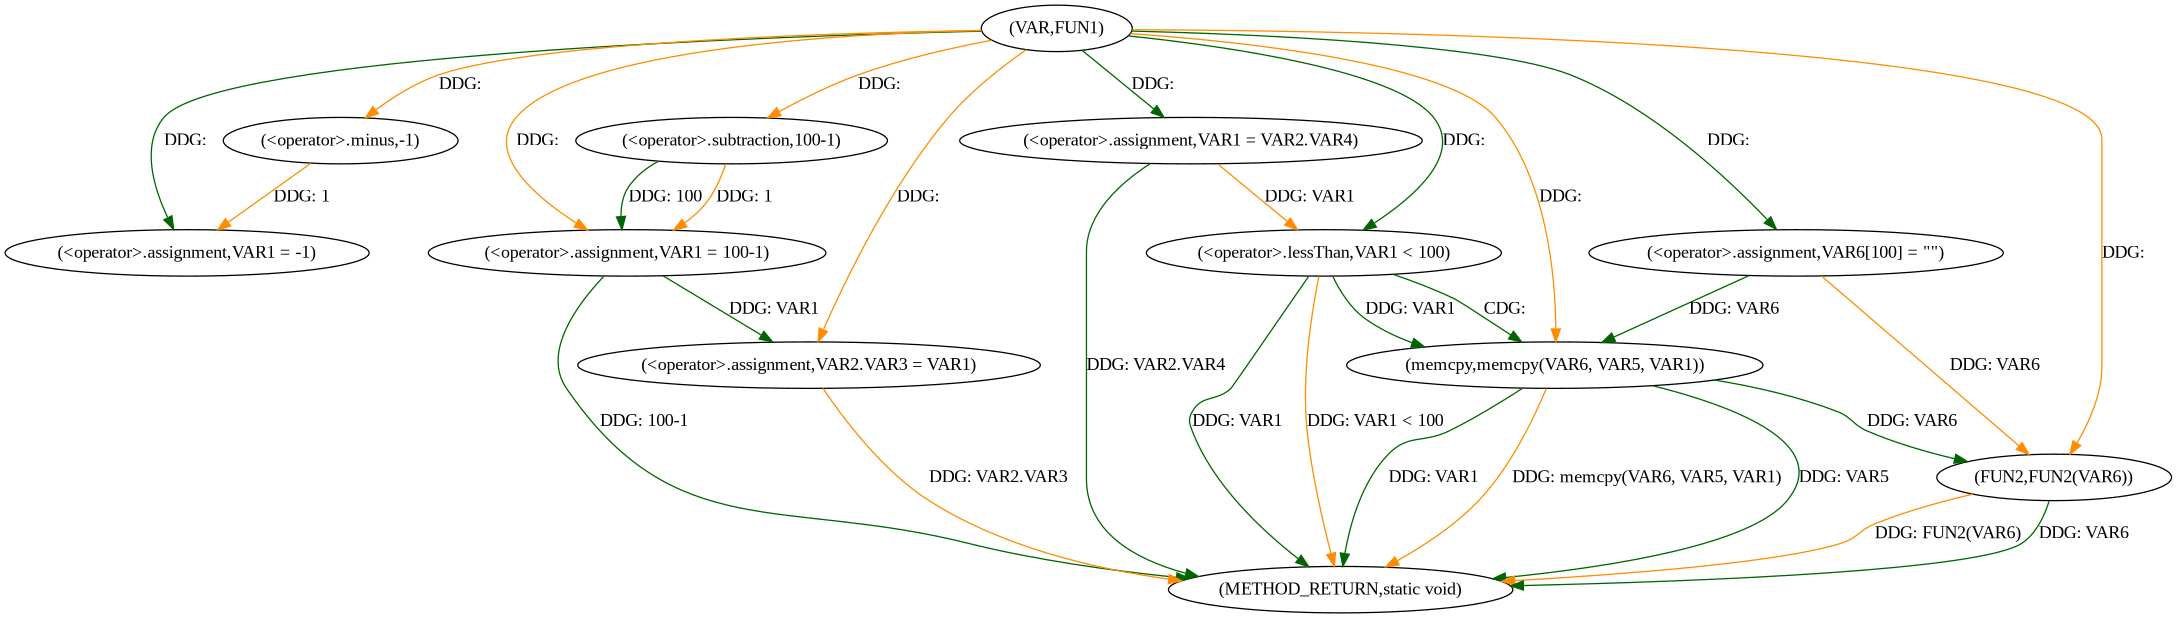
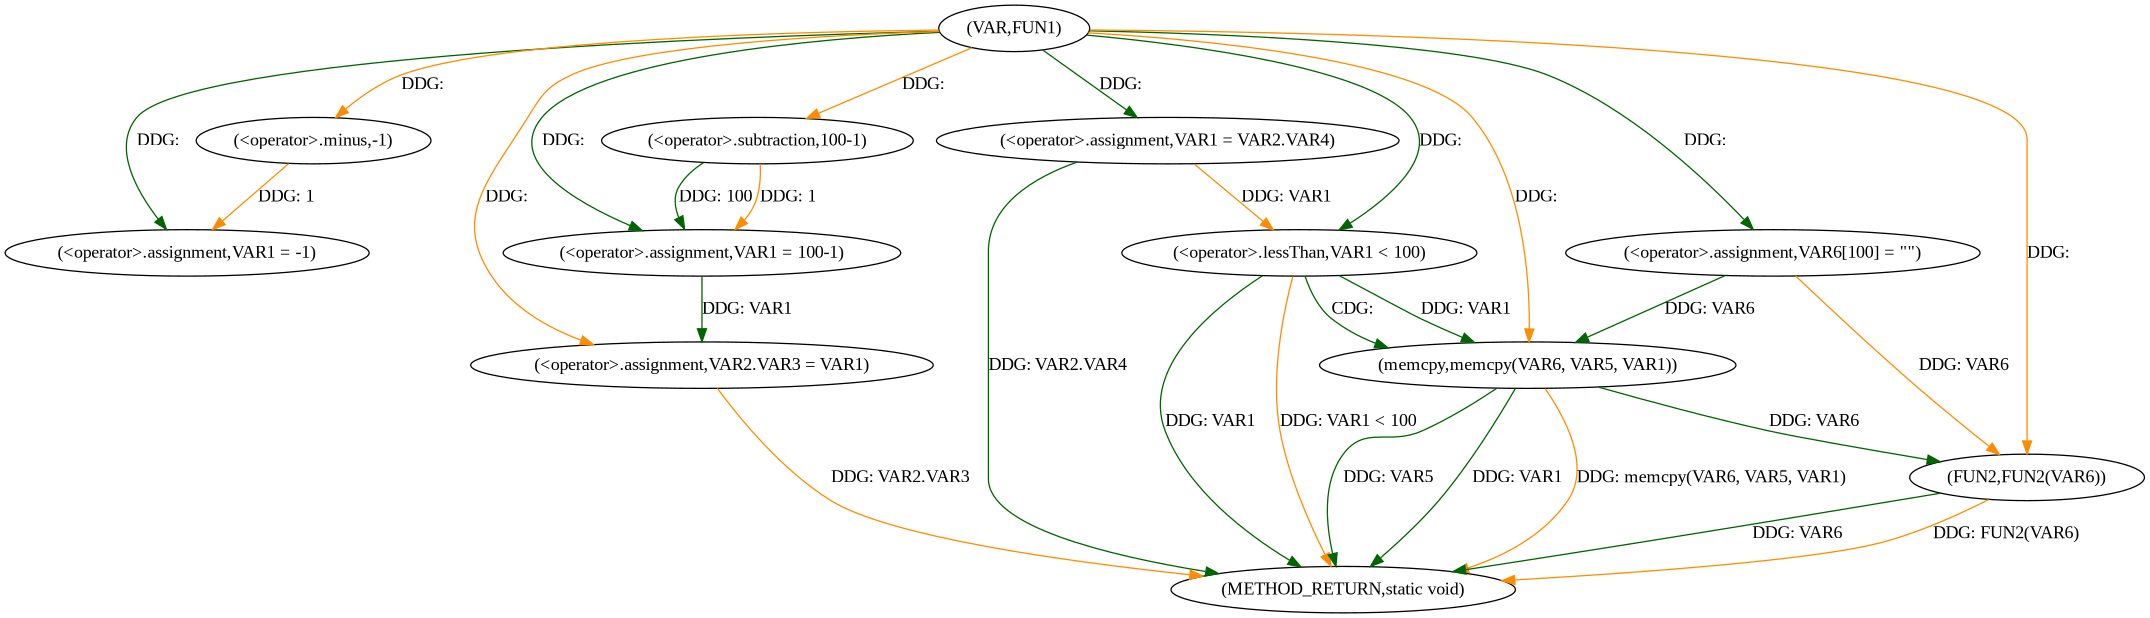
(674, 57) -> (655, 67)
(789, 516) -> none
